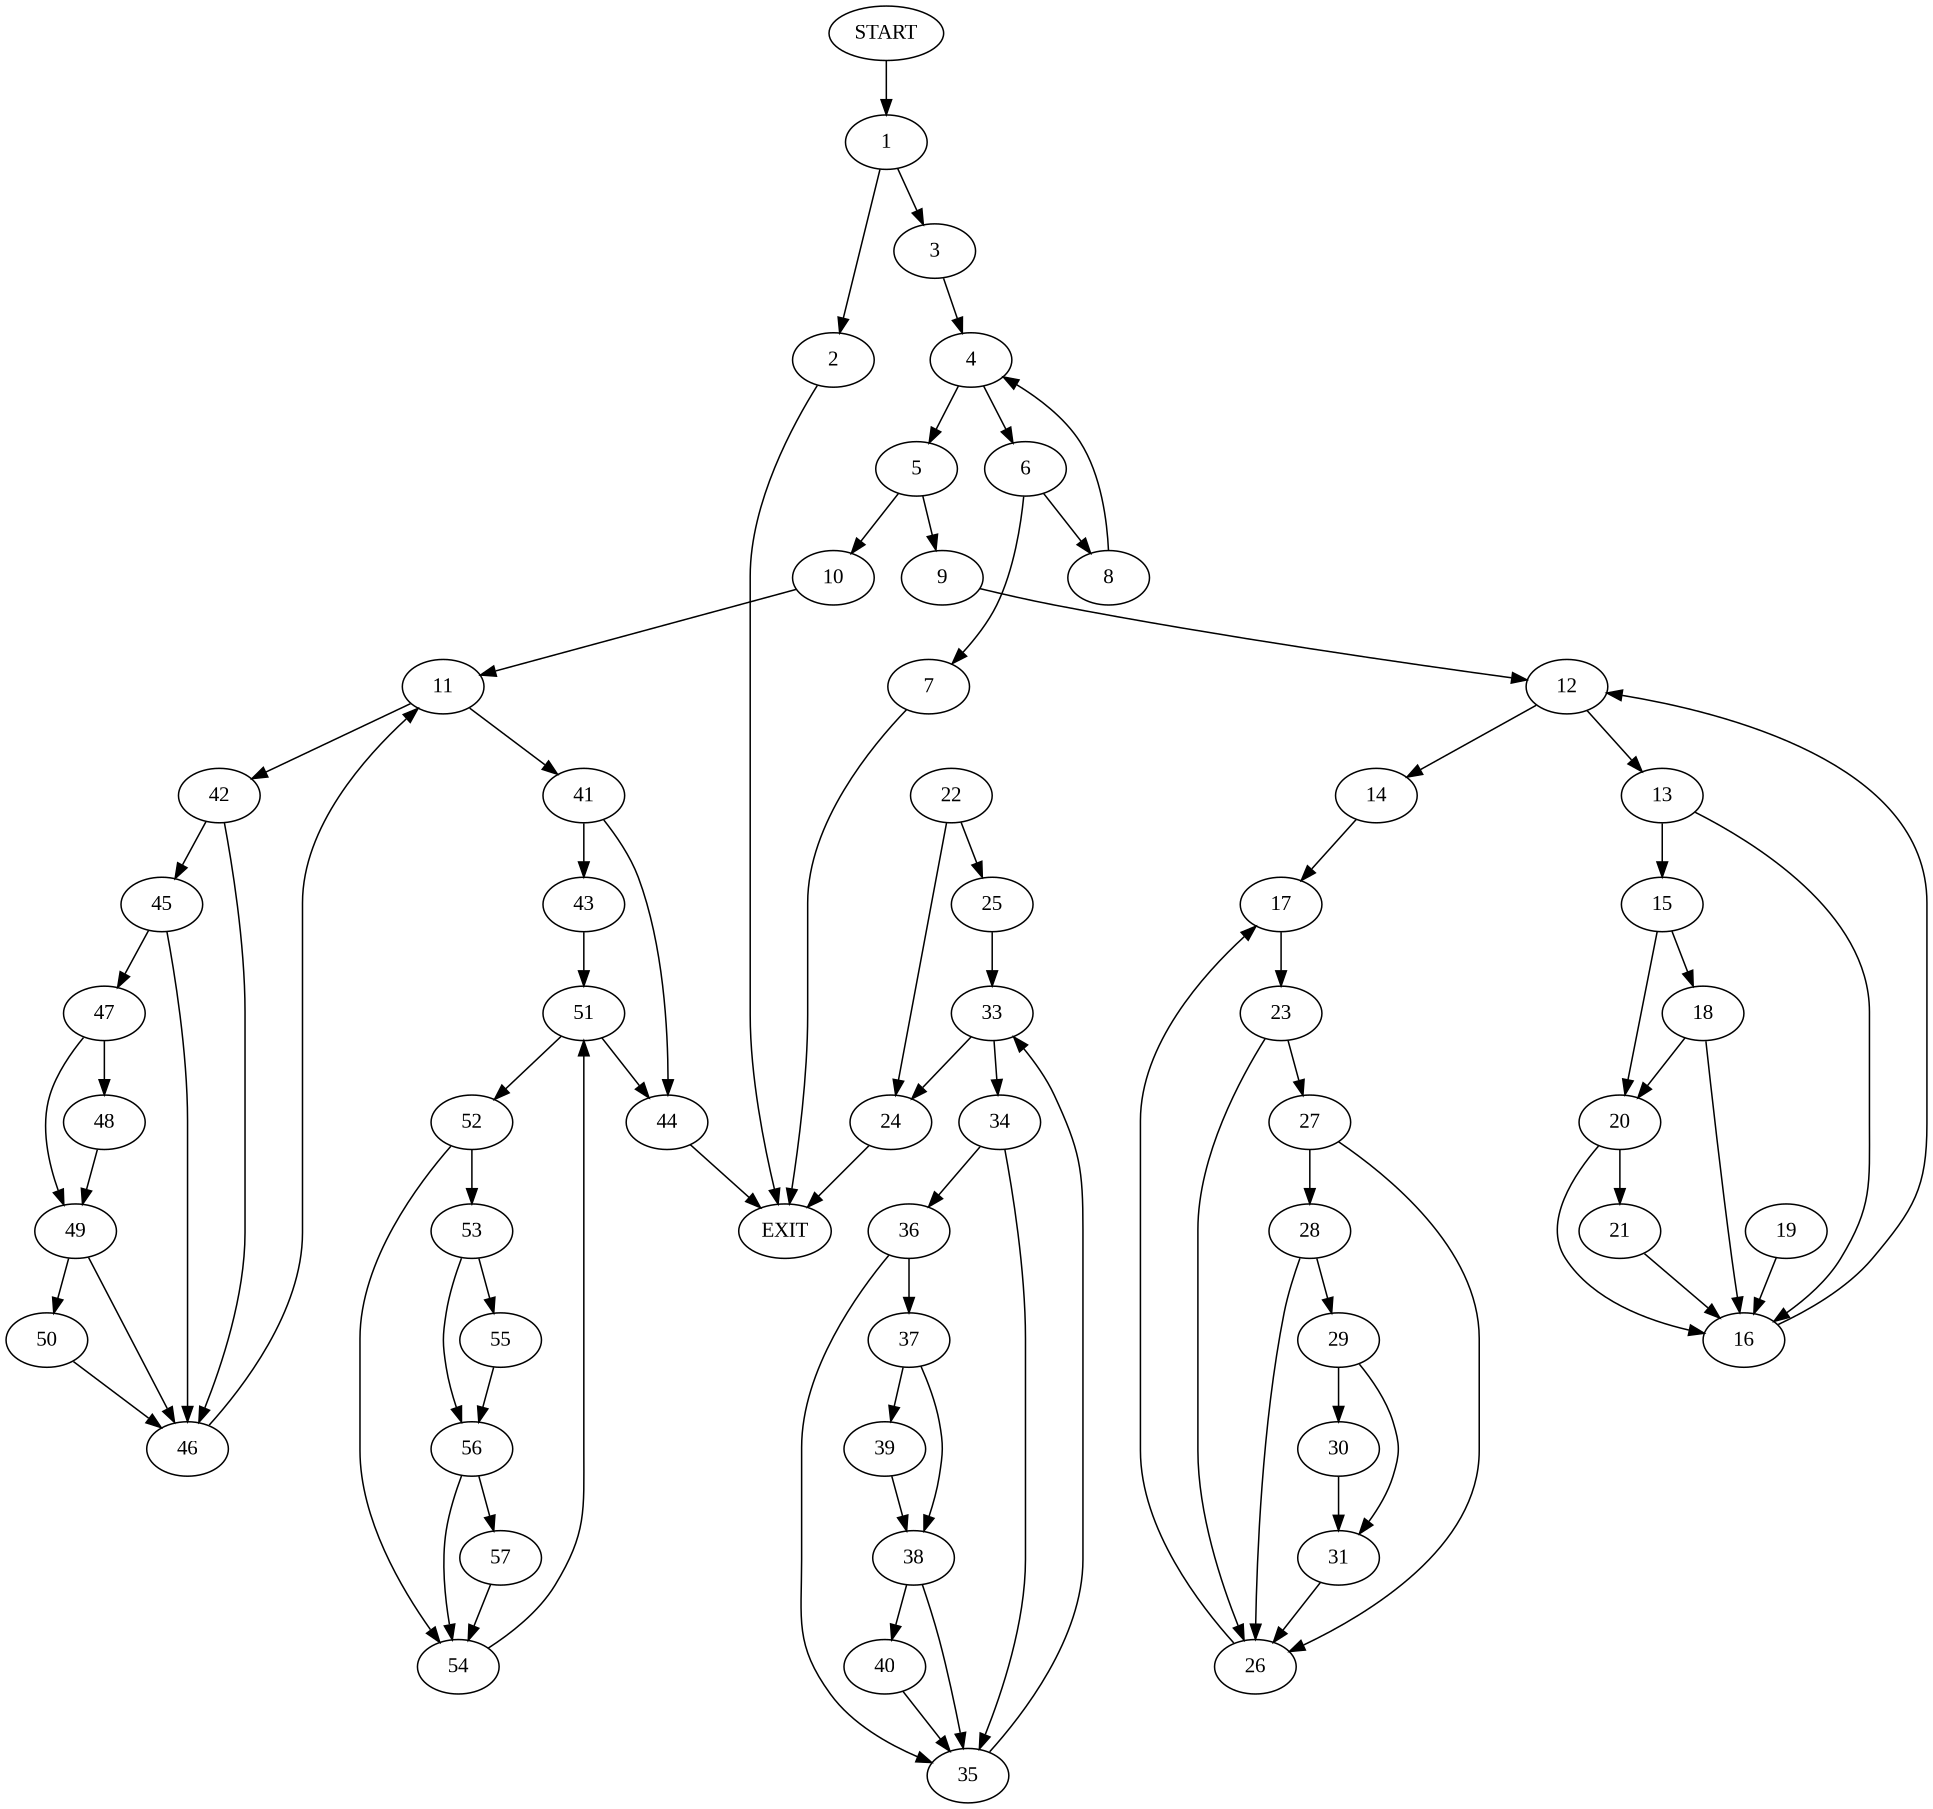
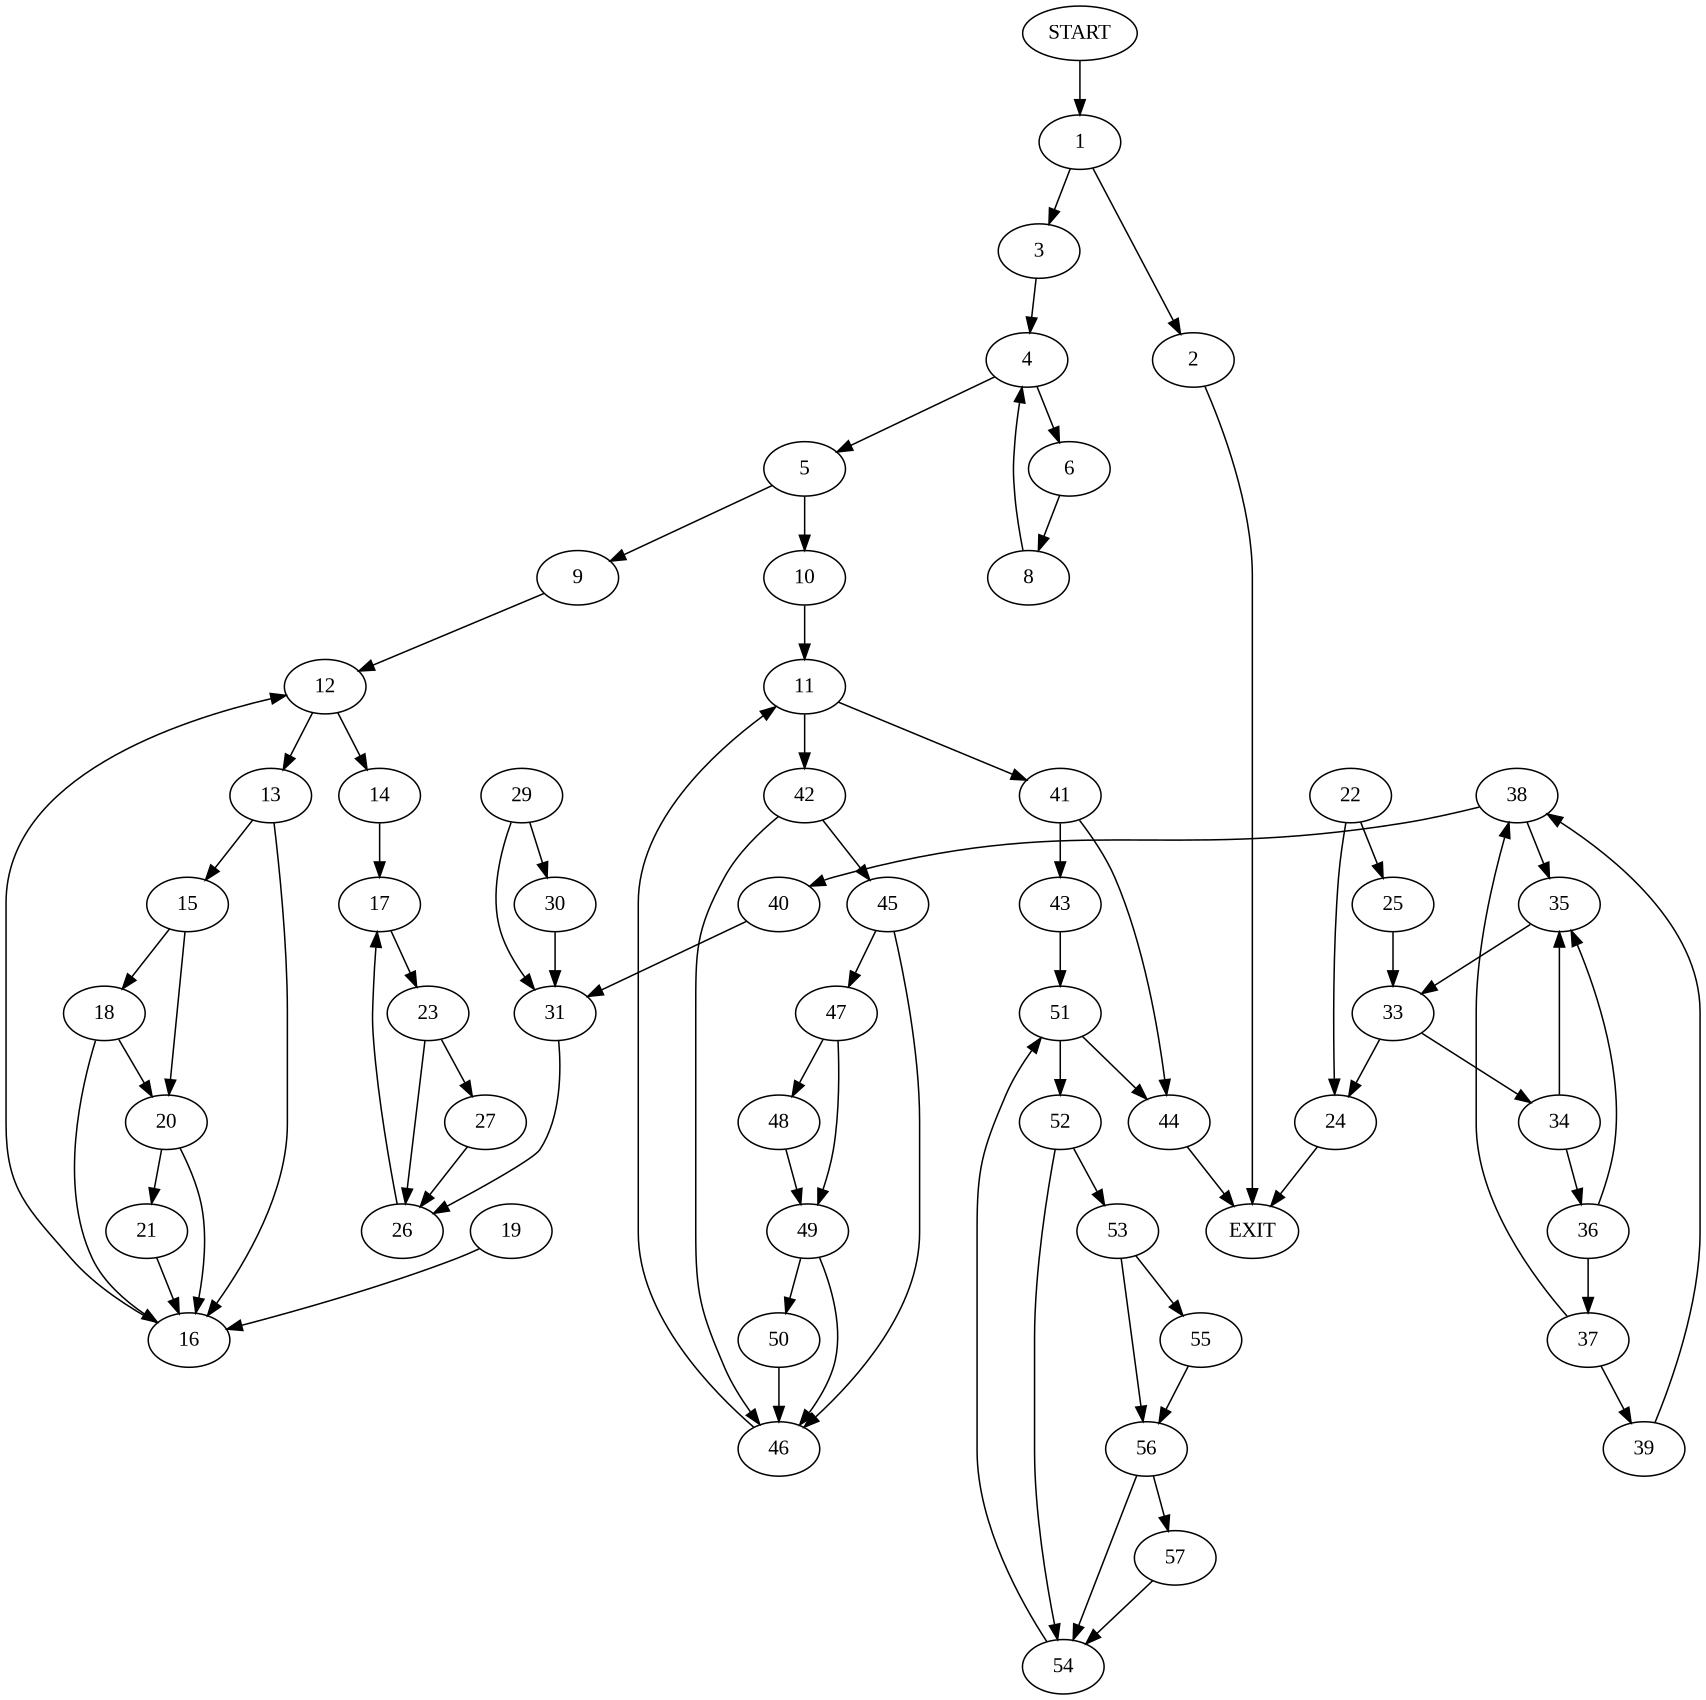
(929, 687) -> none
(1310, 1231) -> none
(922, 1715) -> (674, 956)
